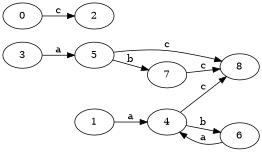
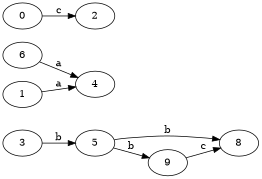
(167, 45) -> (168, 130)
(58, 50) -> (59, 138)
(167, 75) -> (168, 163)
(201, 97) -> none
(200, 128) -> none
